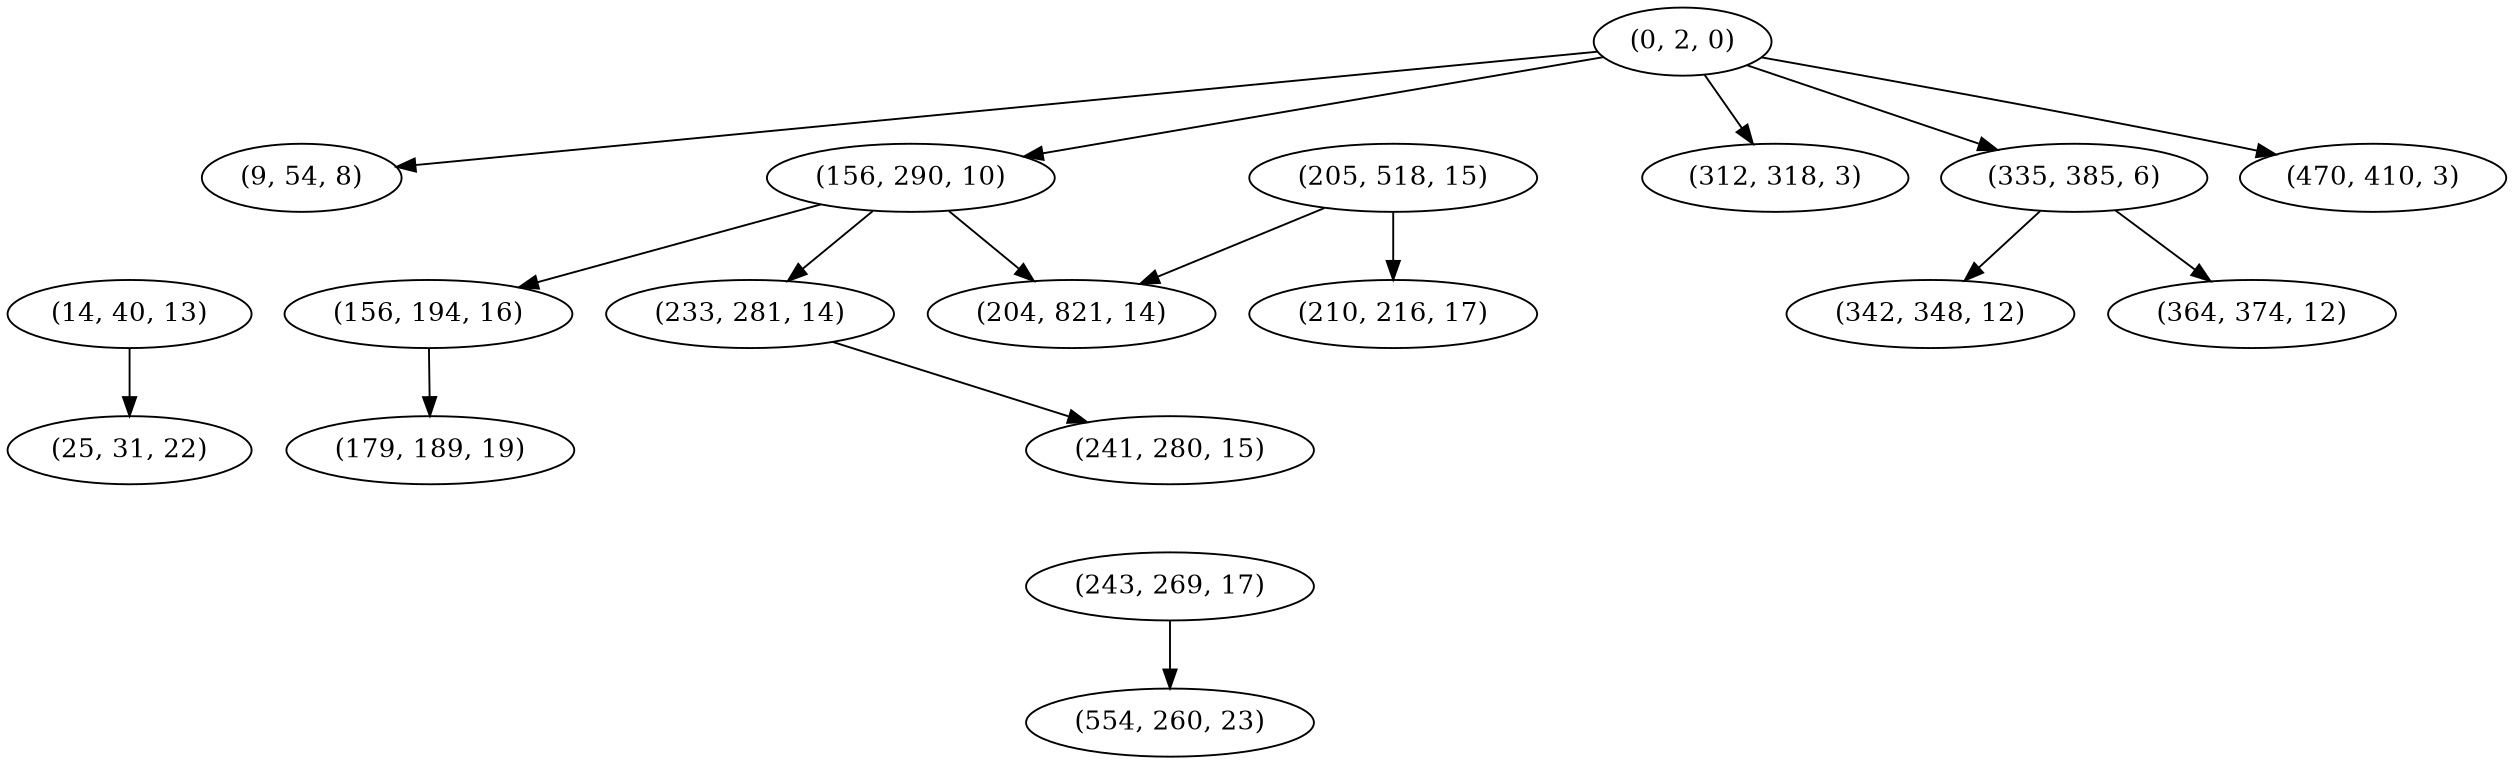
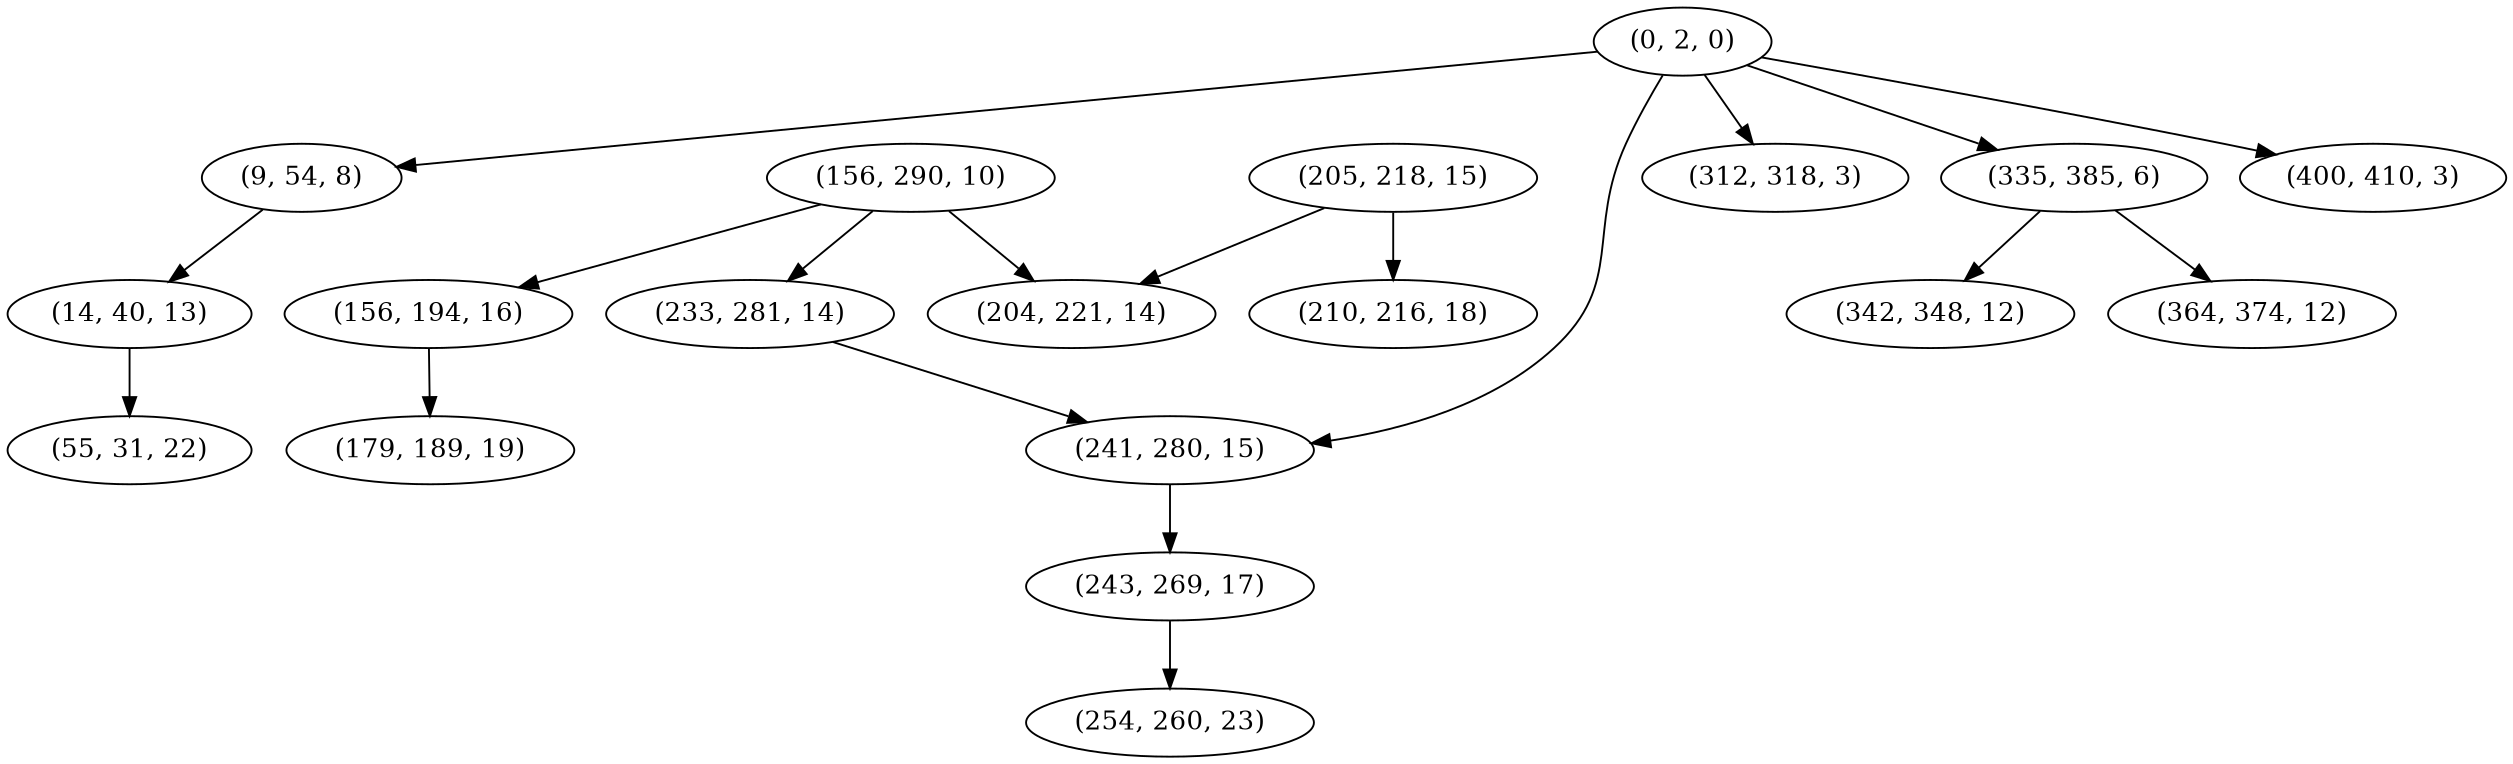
(1323, 105) -> (1572, 328)
(1393, 178) -> (1393, 178)
(2373, 178) -> (2373, 178)
none -> (223, 240)
(1072, 314) -> (1072, 314)
(1393, 314) -> (1393, 314)
(130, 450) -> (130, 450)
none -> (1170, 509)
(1170, 723) -> (1170, 723)
